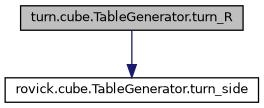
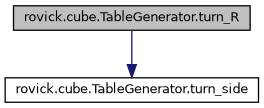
(132, 18) -> (132, 18)
